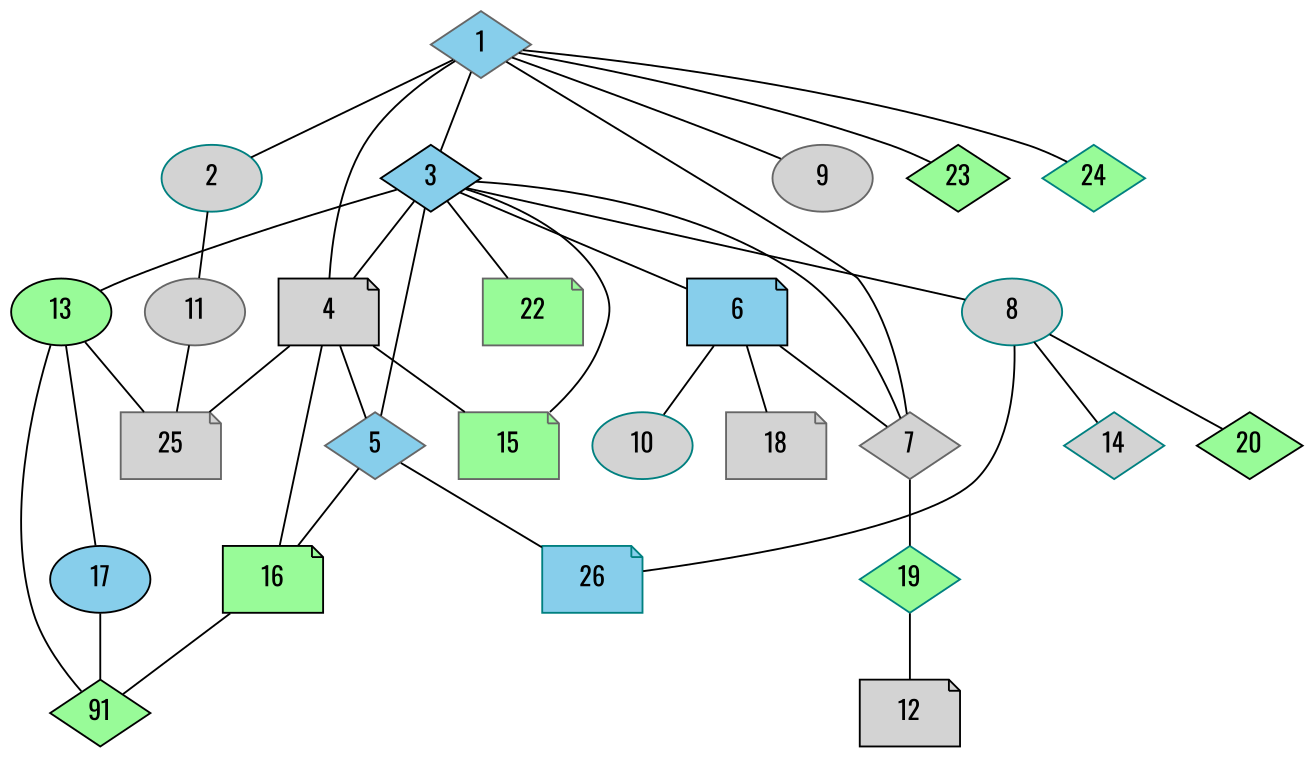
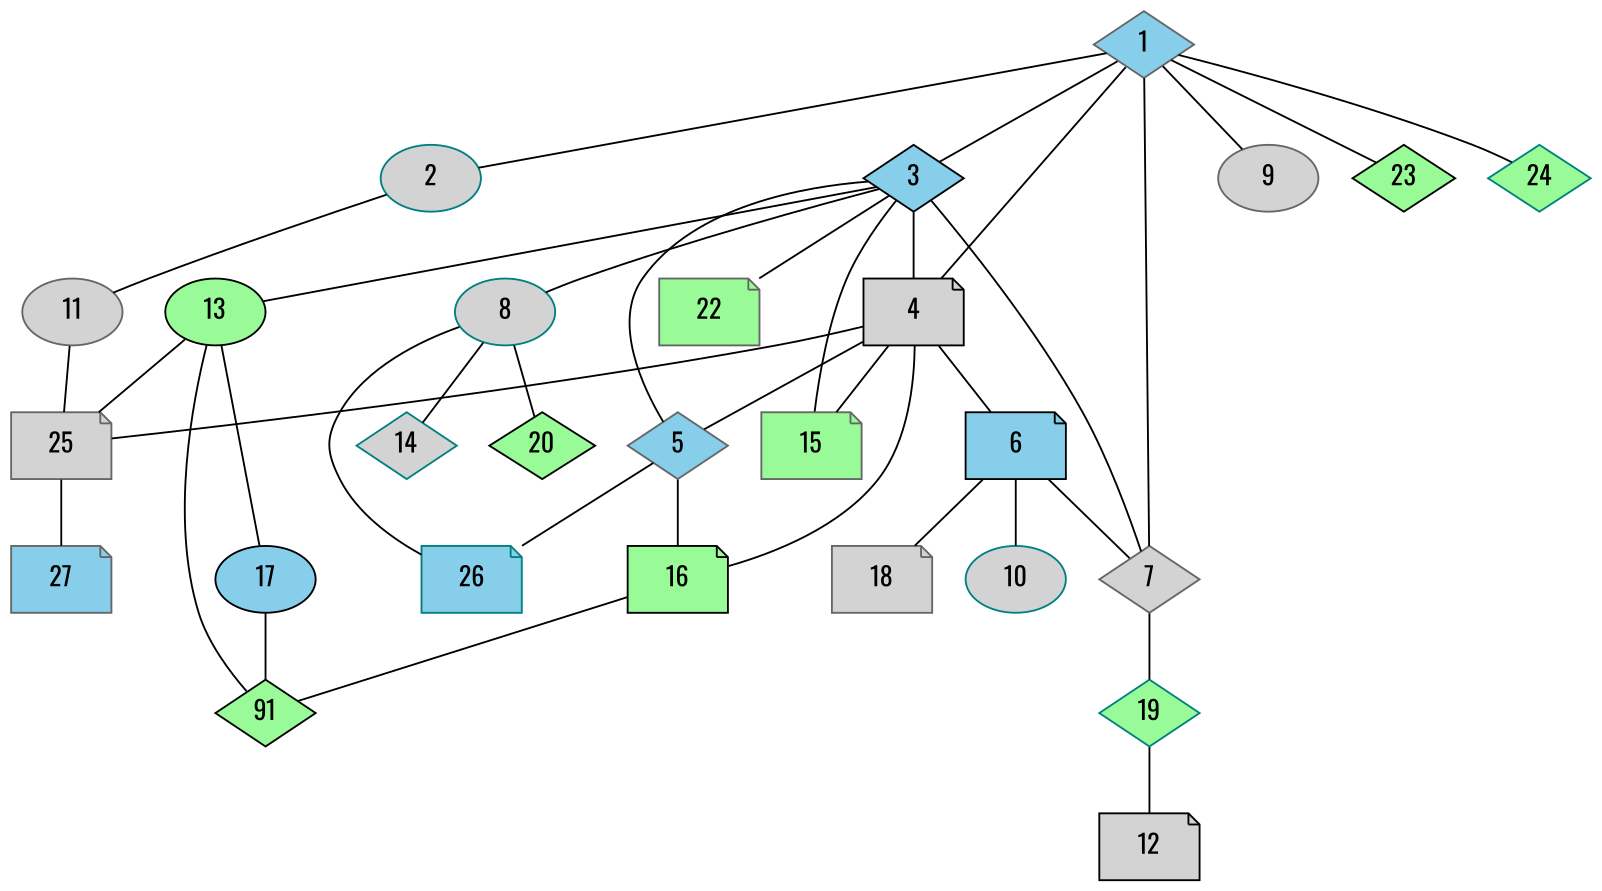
(590, 248) -> (965, 379)
none -> (61, 579)
